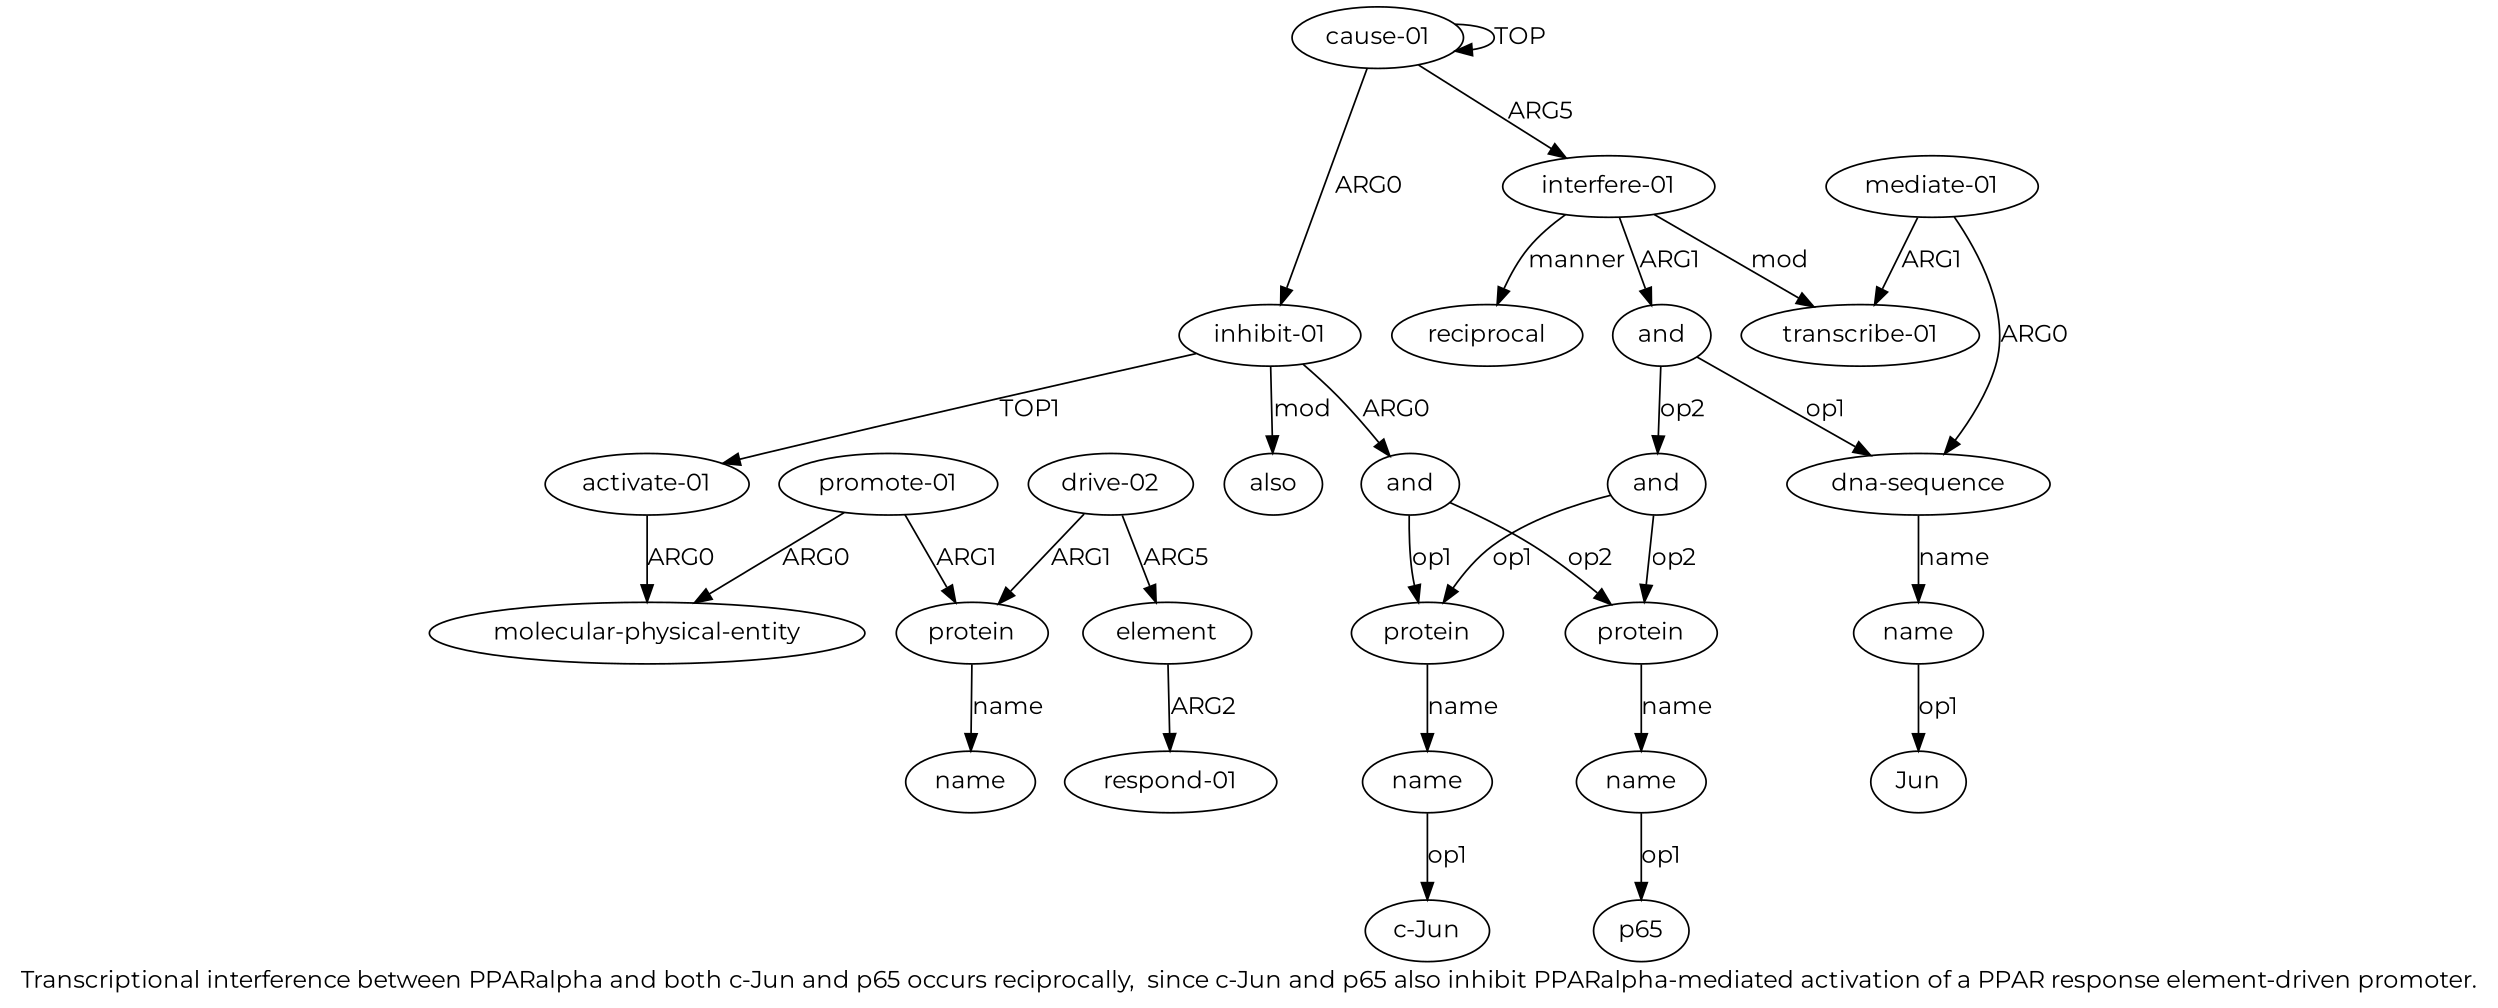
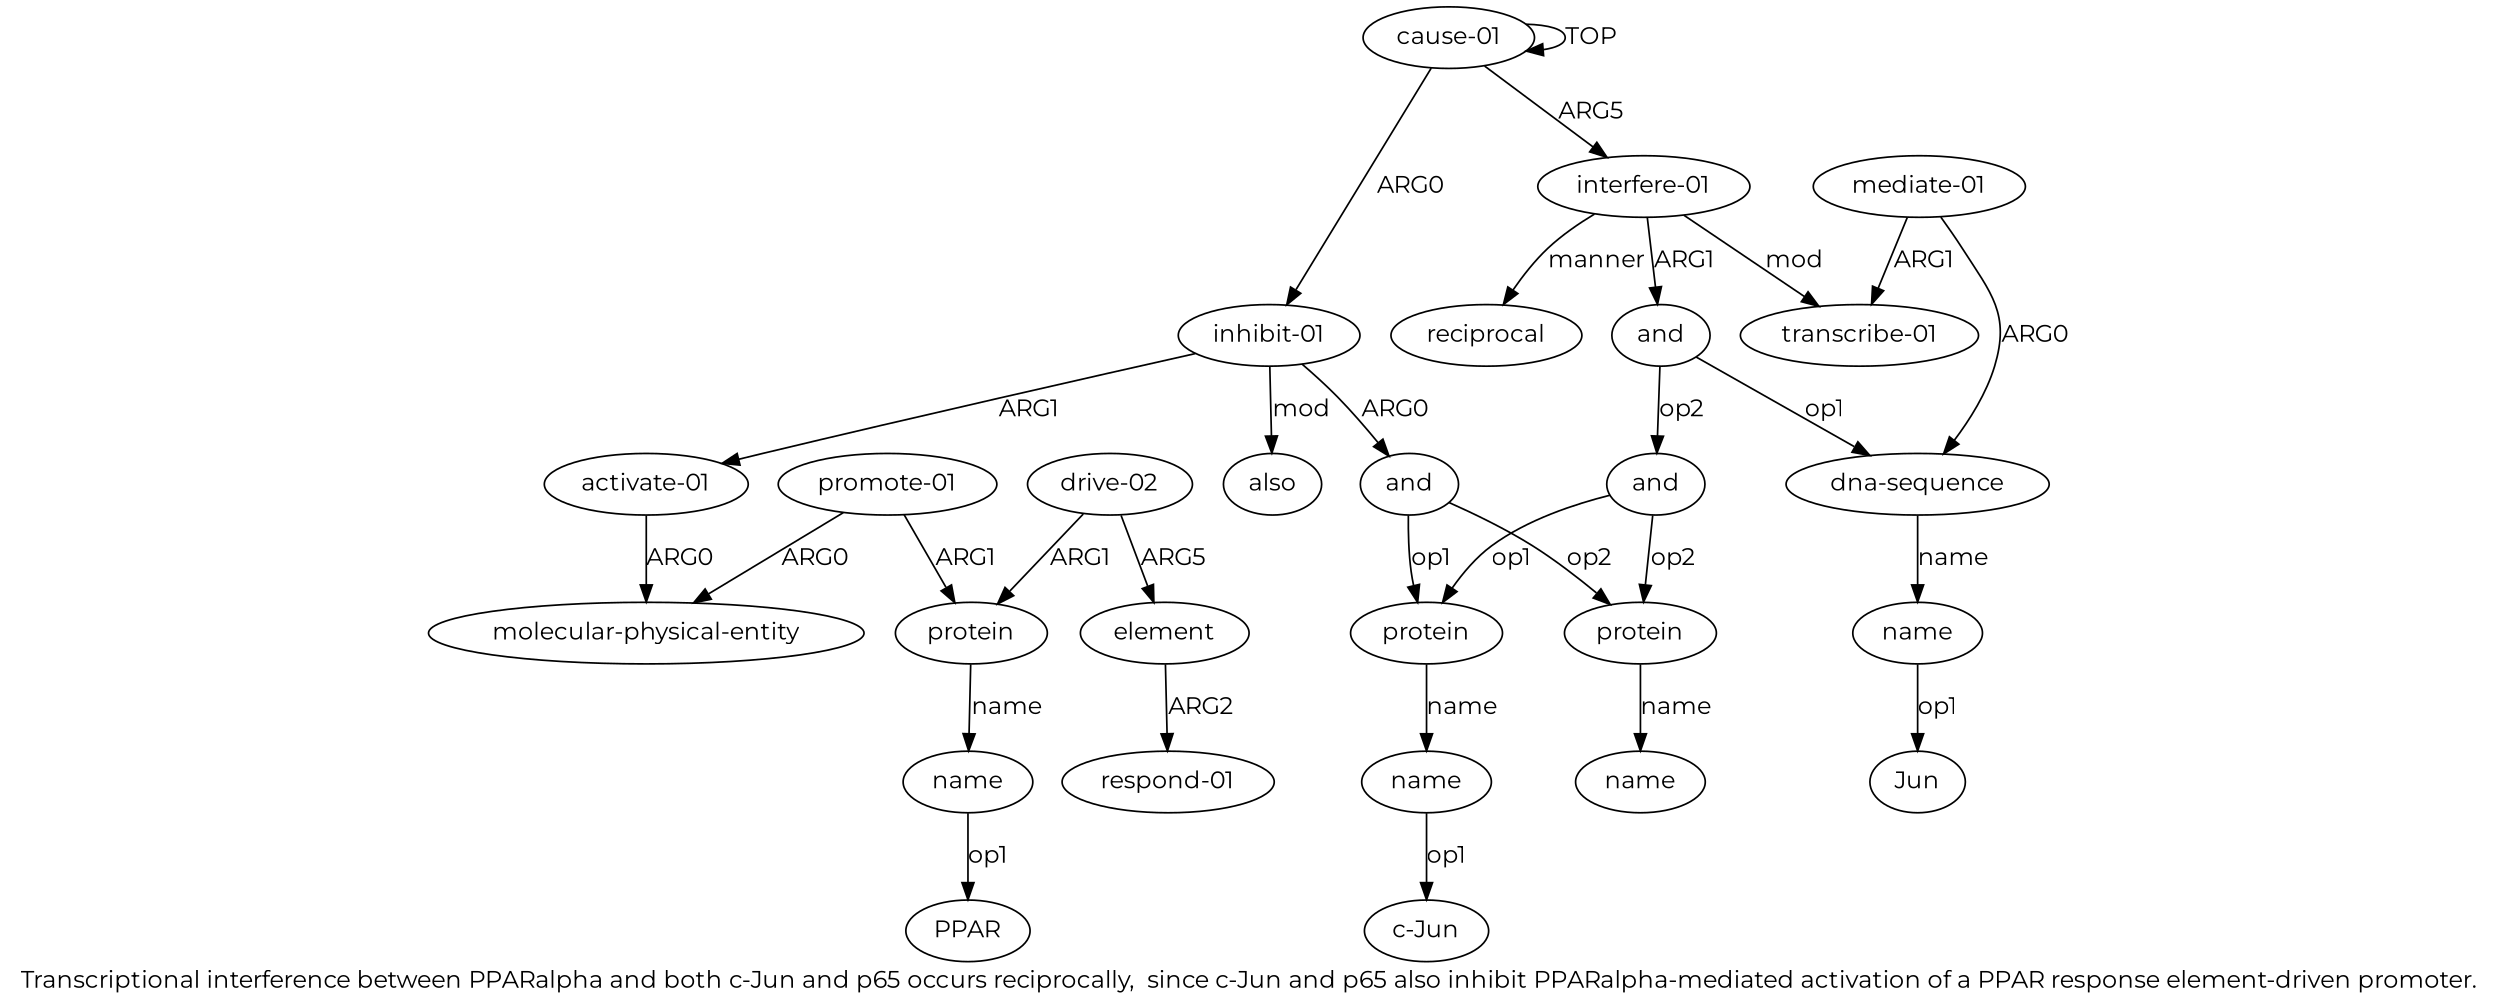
(1030, 410) -> (1030, 410)
none -> (968, 931)
(1641, 931) -> none
